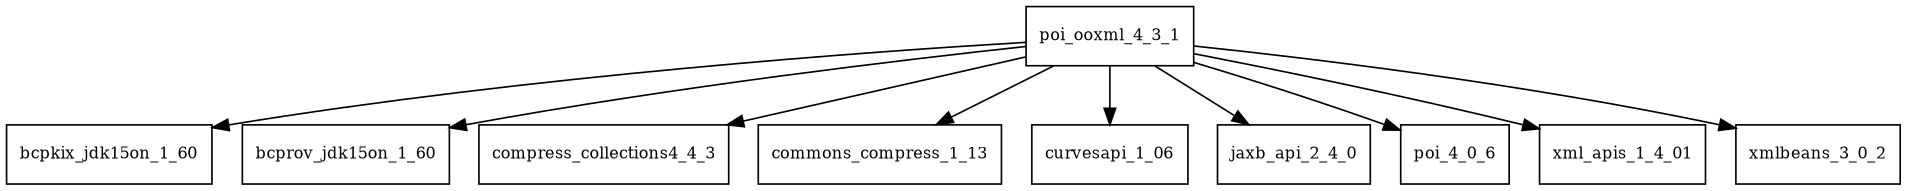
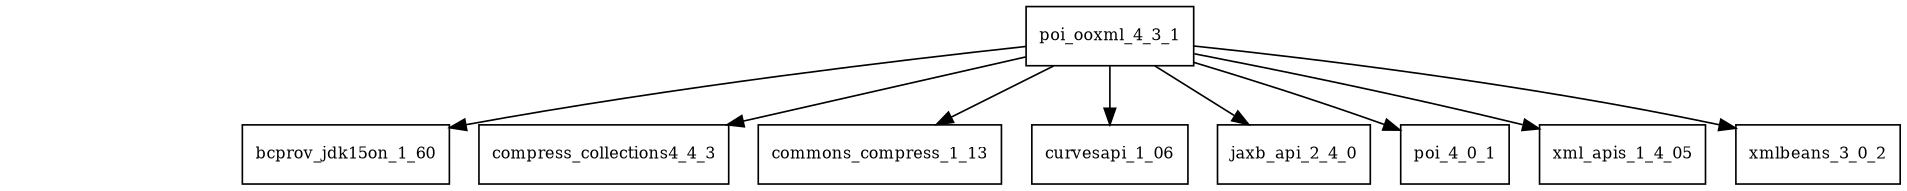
(109, 154) -> none
(1455, 154) -> (1455, 154)
(1623, 154) -> (1623, 154)
